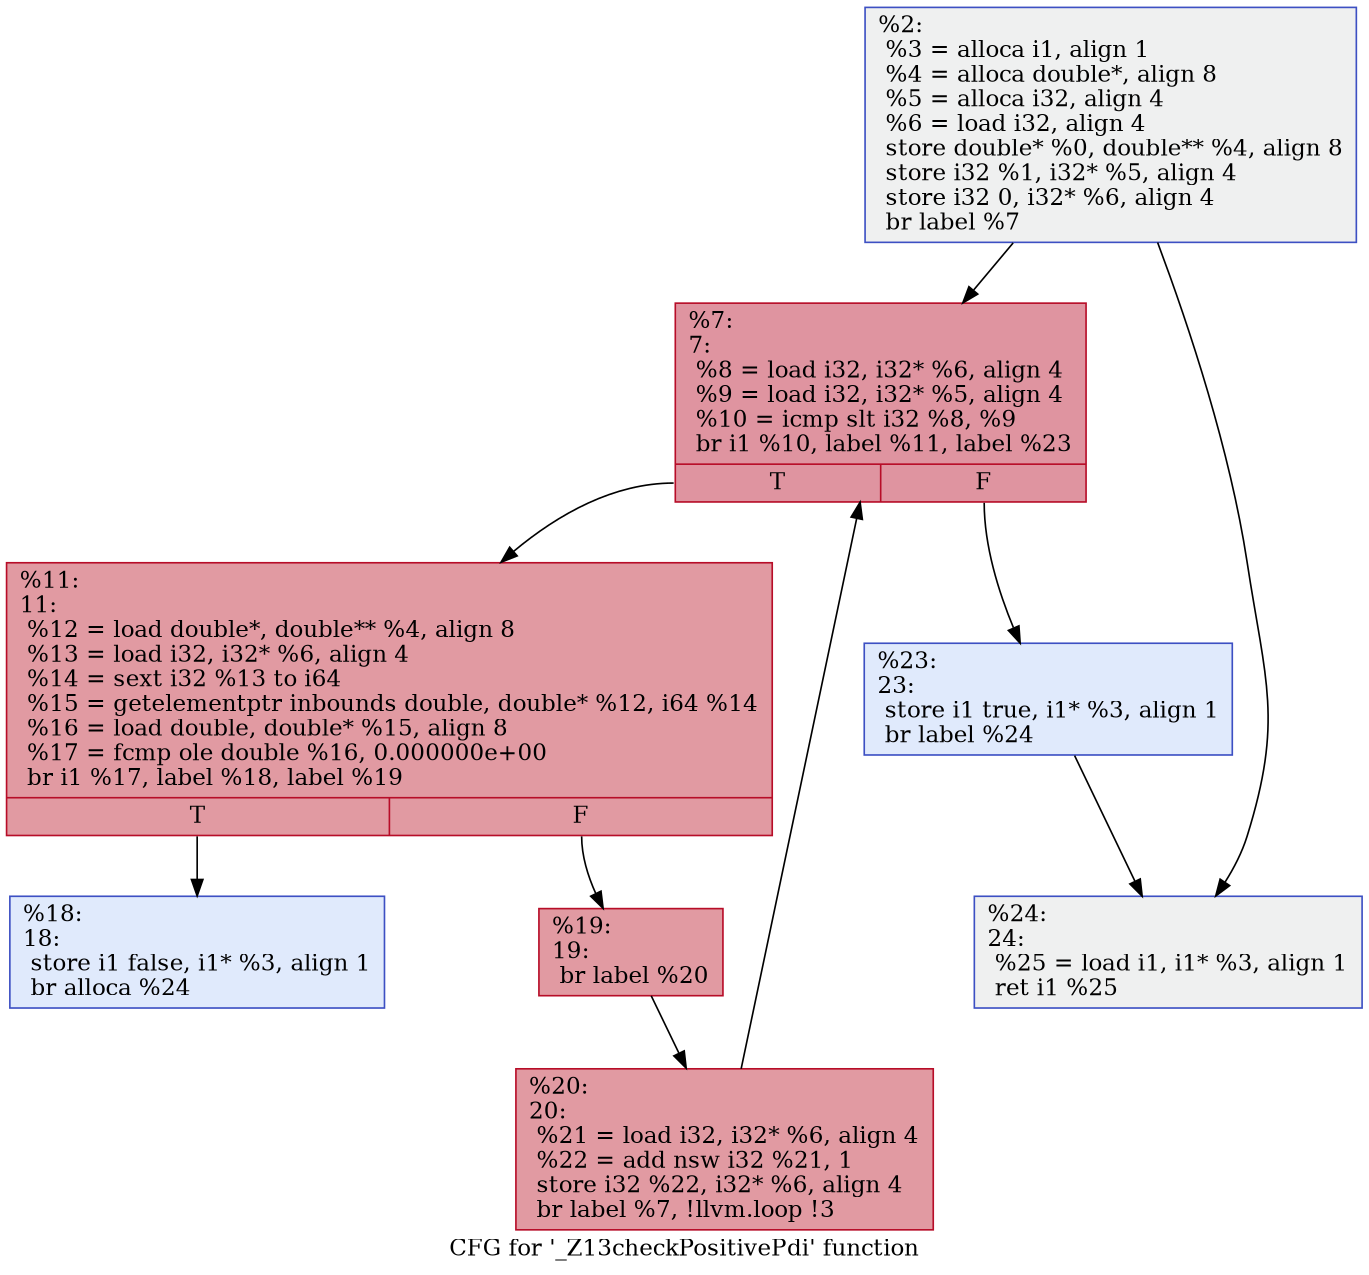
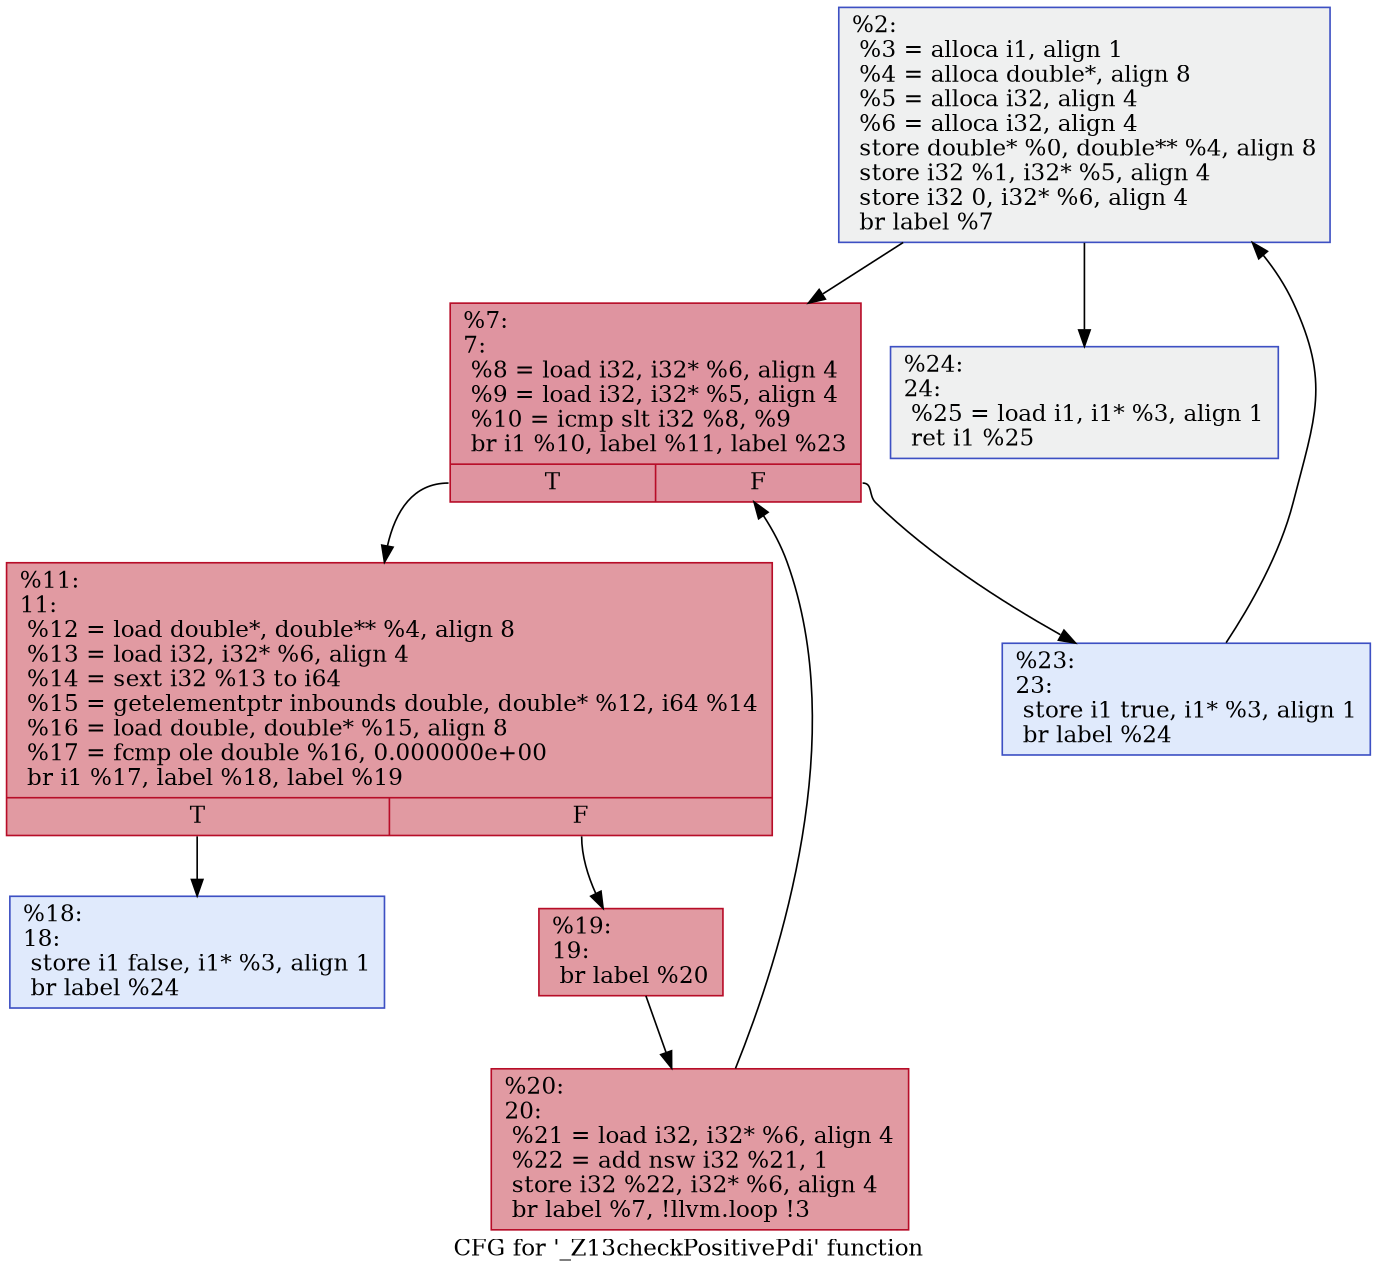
(1012, 124) -> (996, 124)
(1105, 818) -> (1307, 451)
(108, 988) -> (102, 988)
